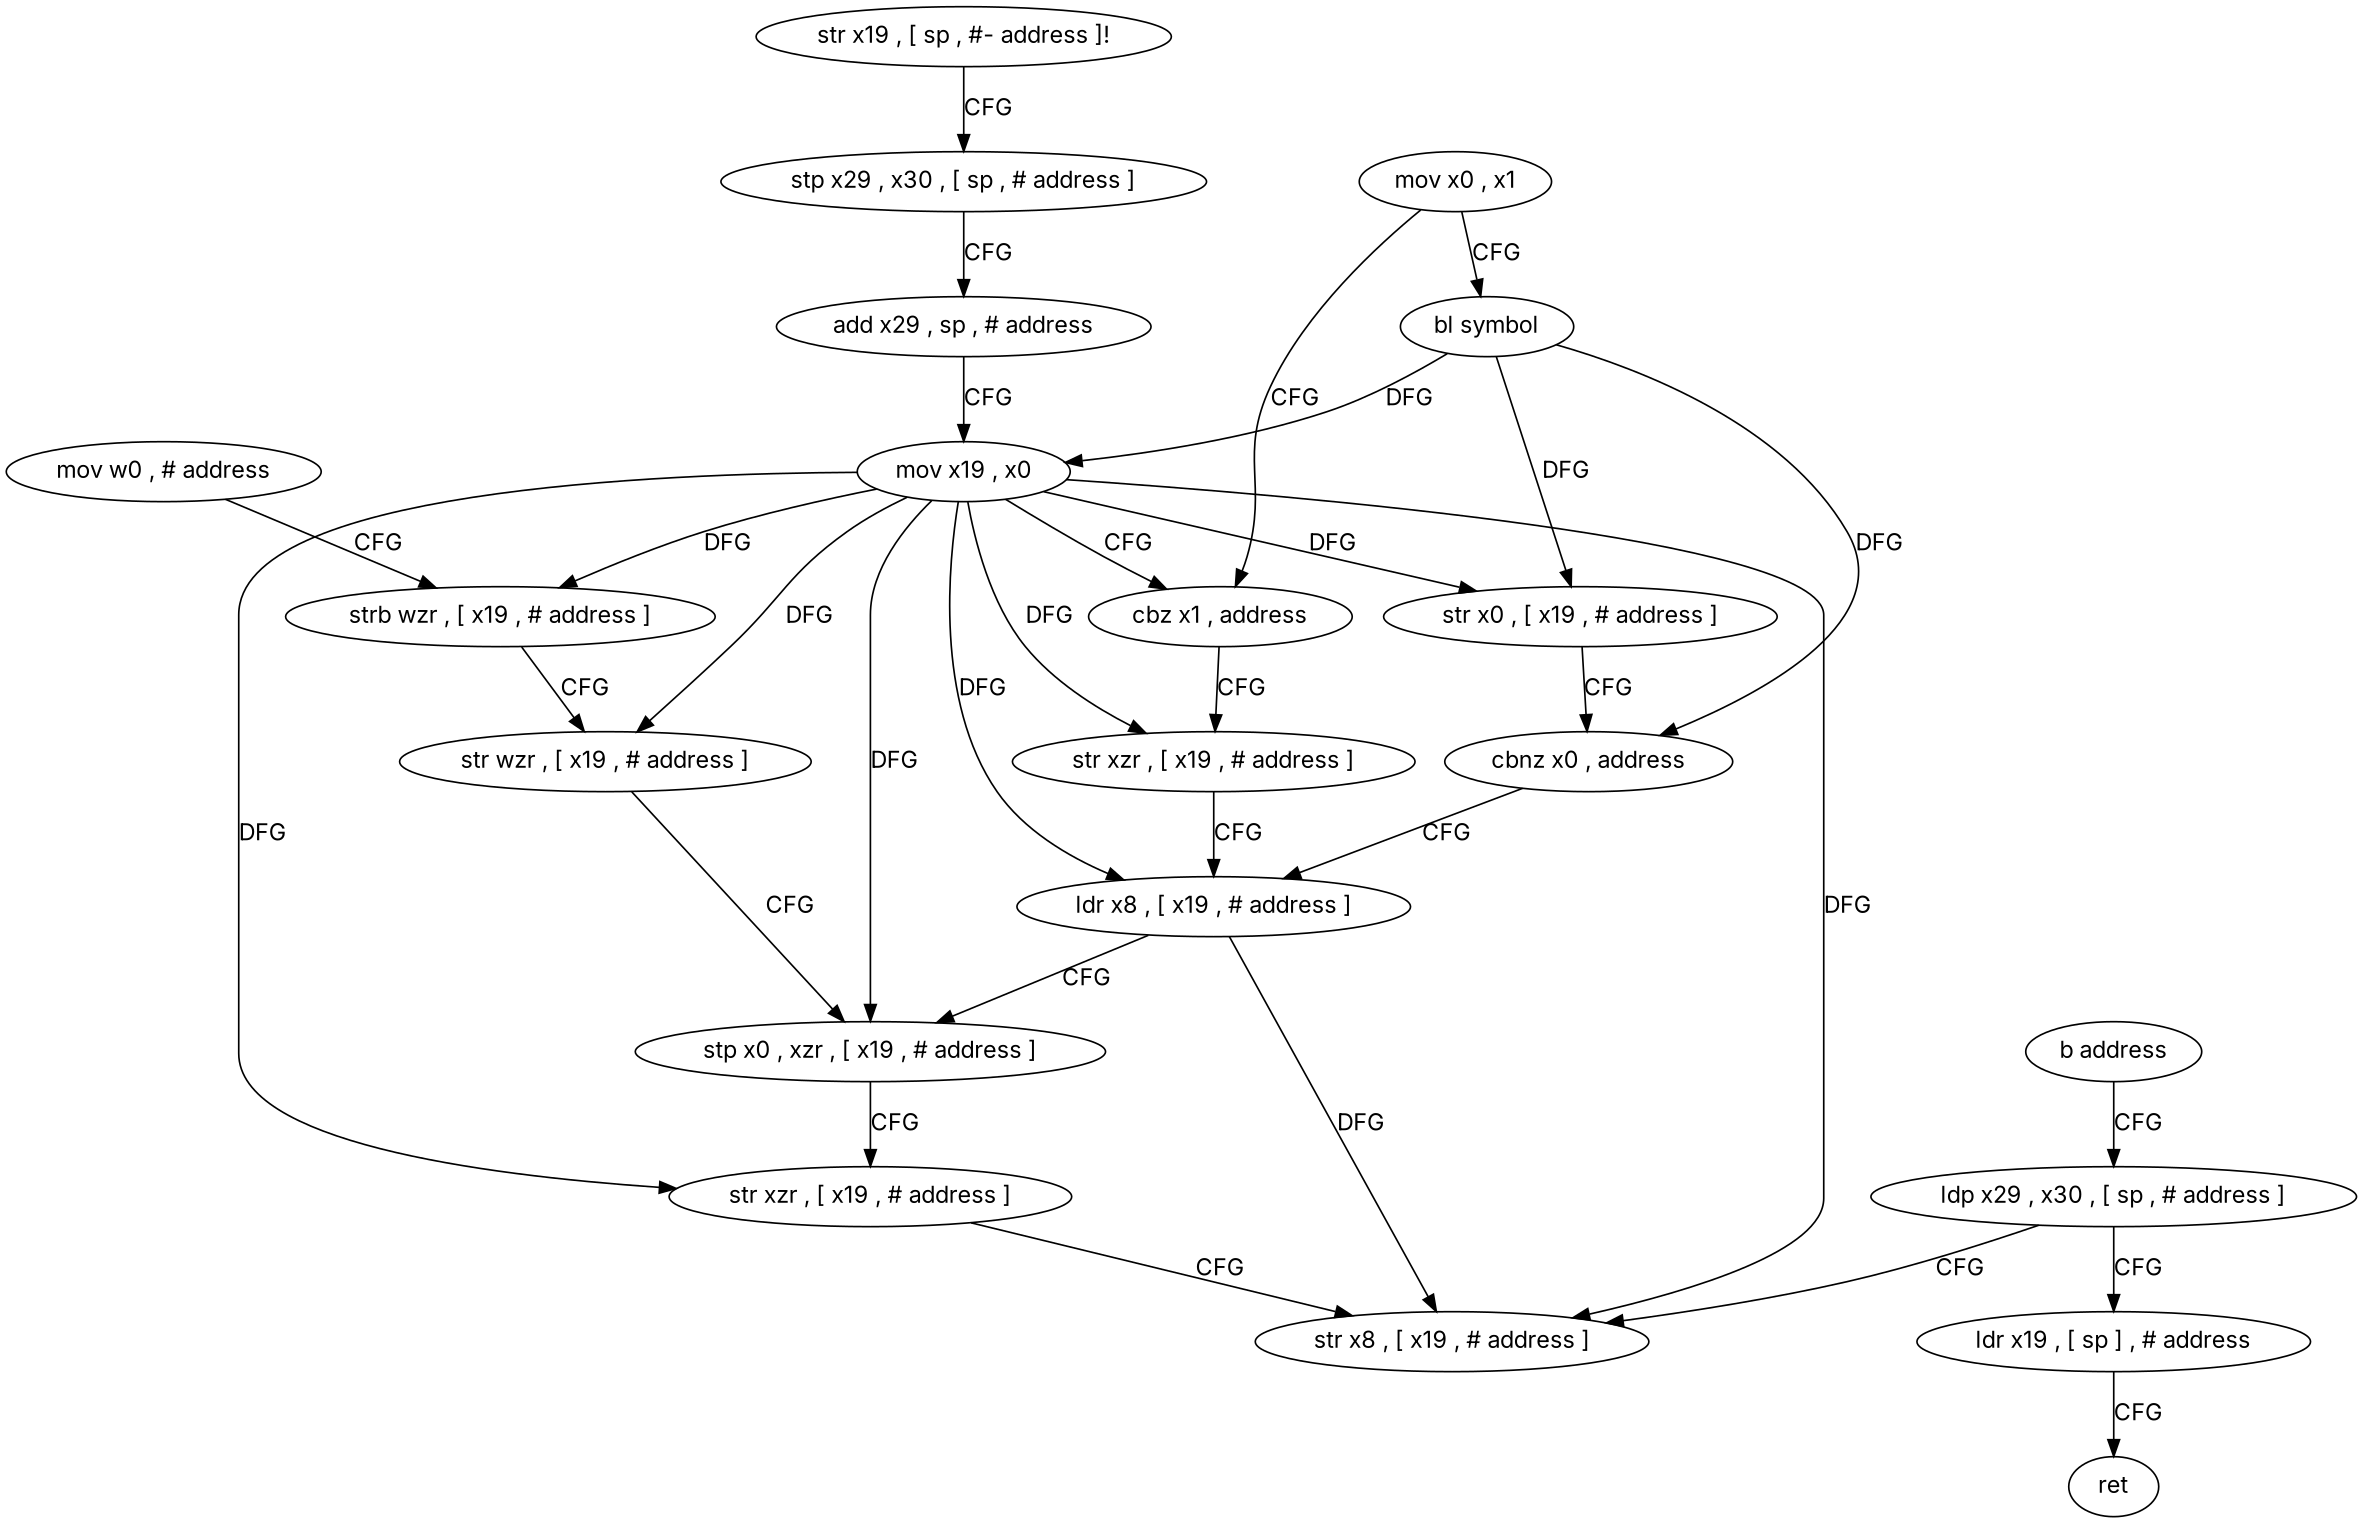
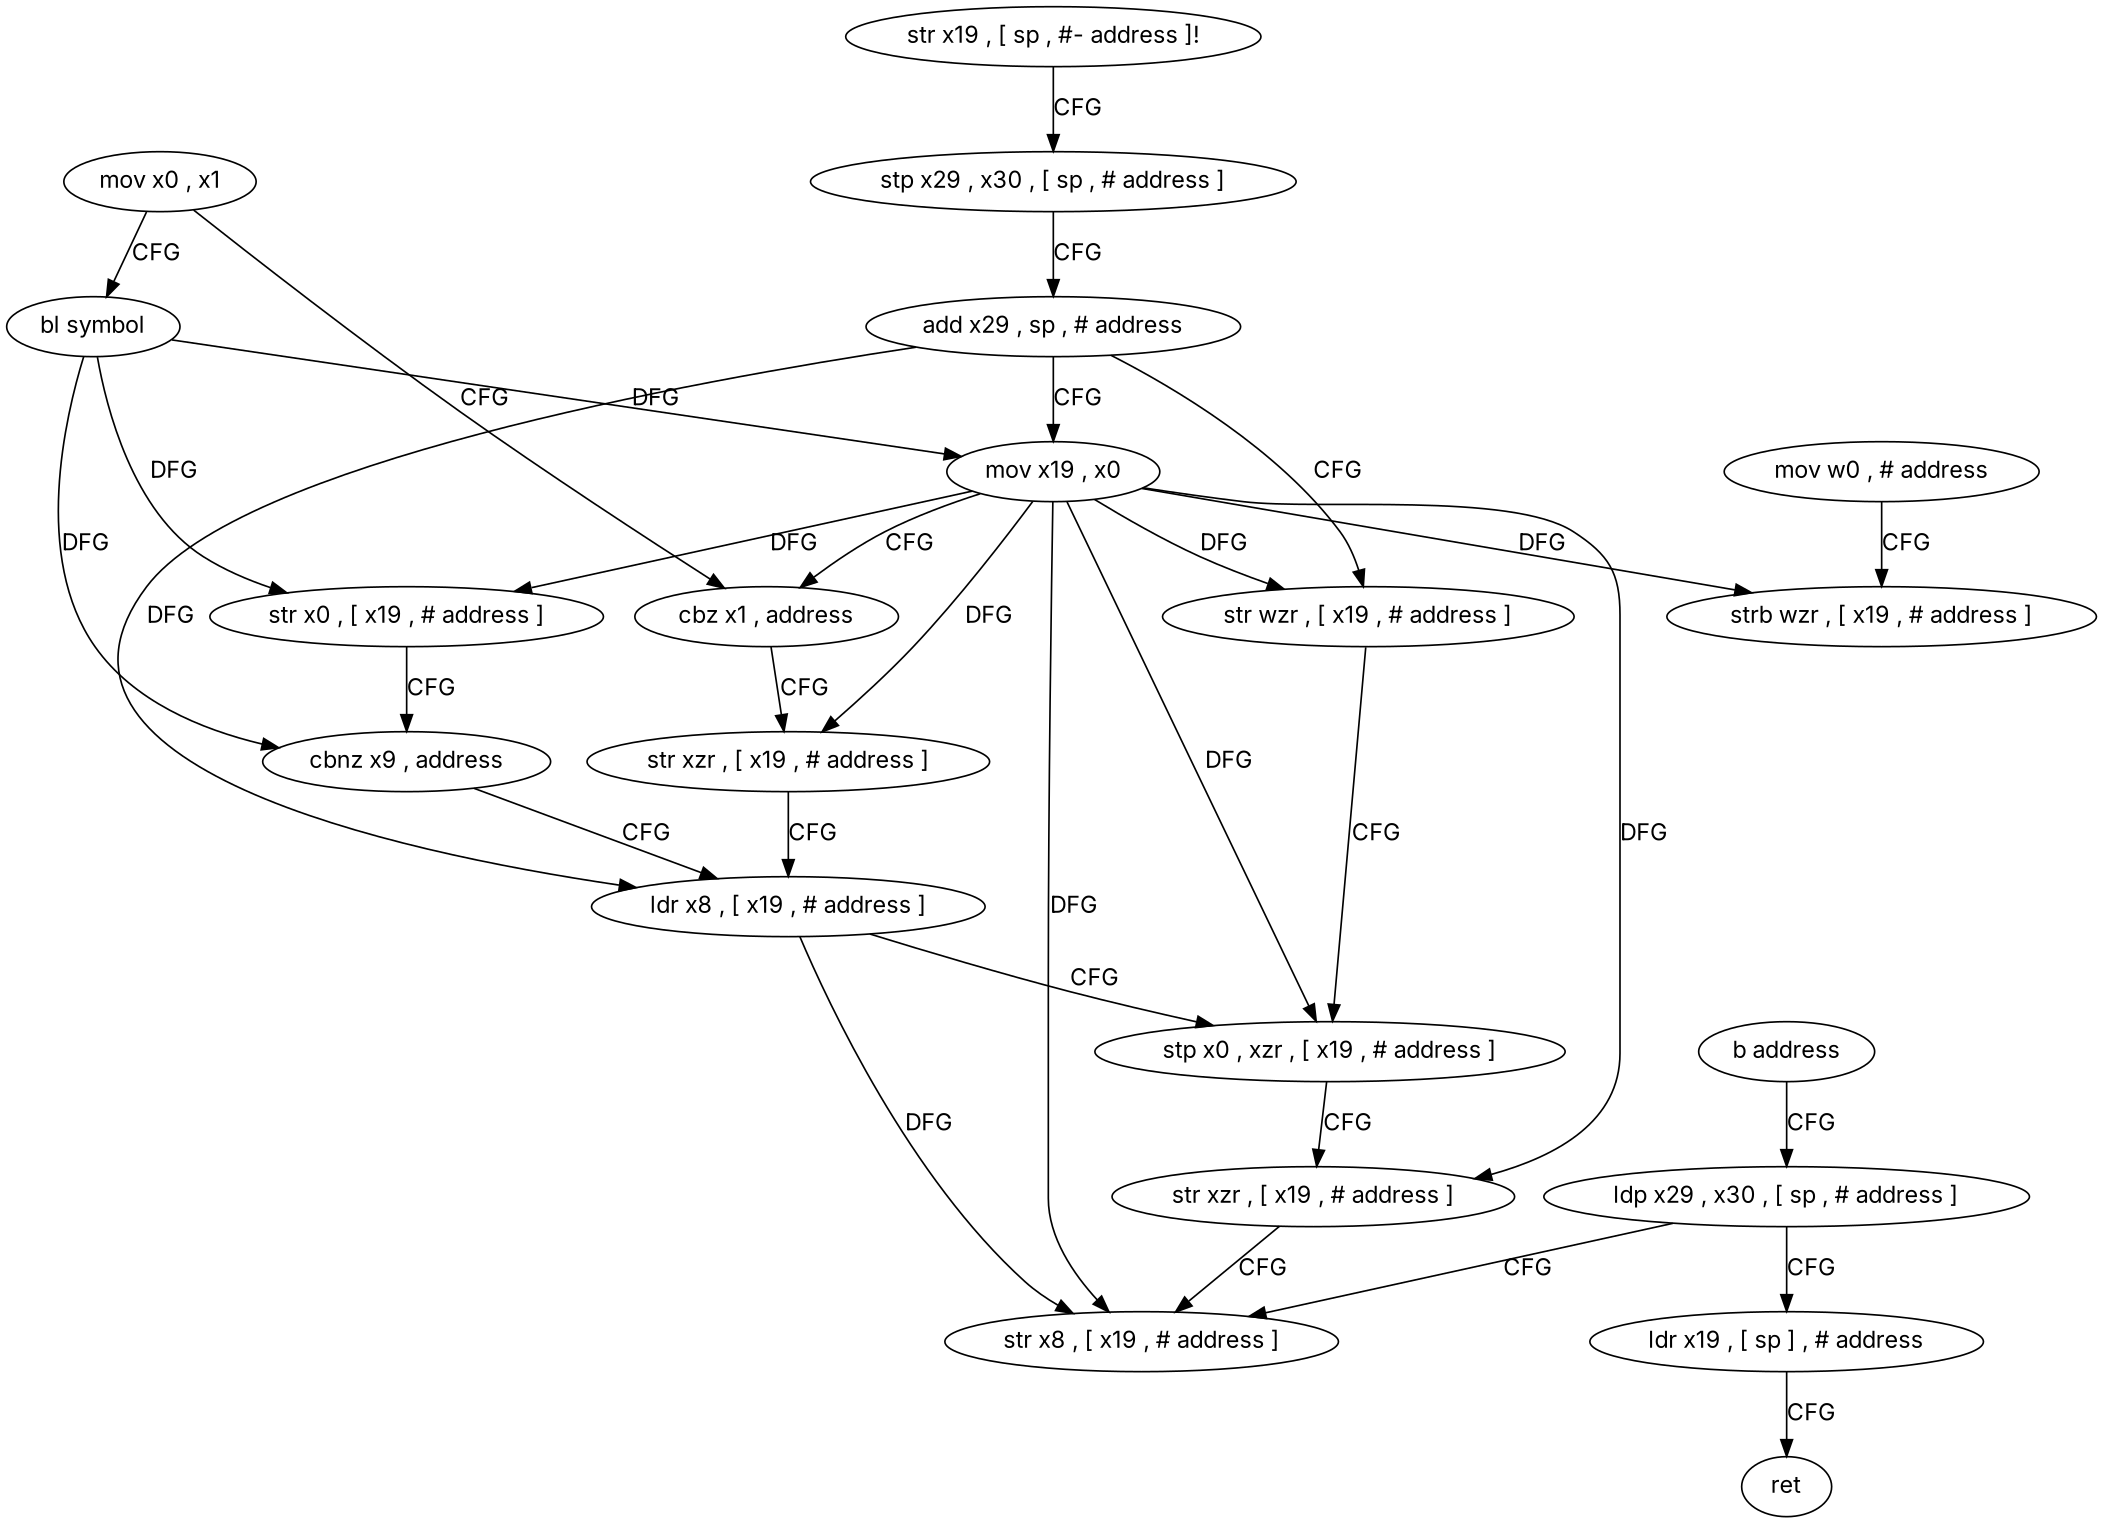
(548, 682) -> (1252, 445)
(964, 720) -> (208, 537)
(1589, 762) -> (407, 762)
